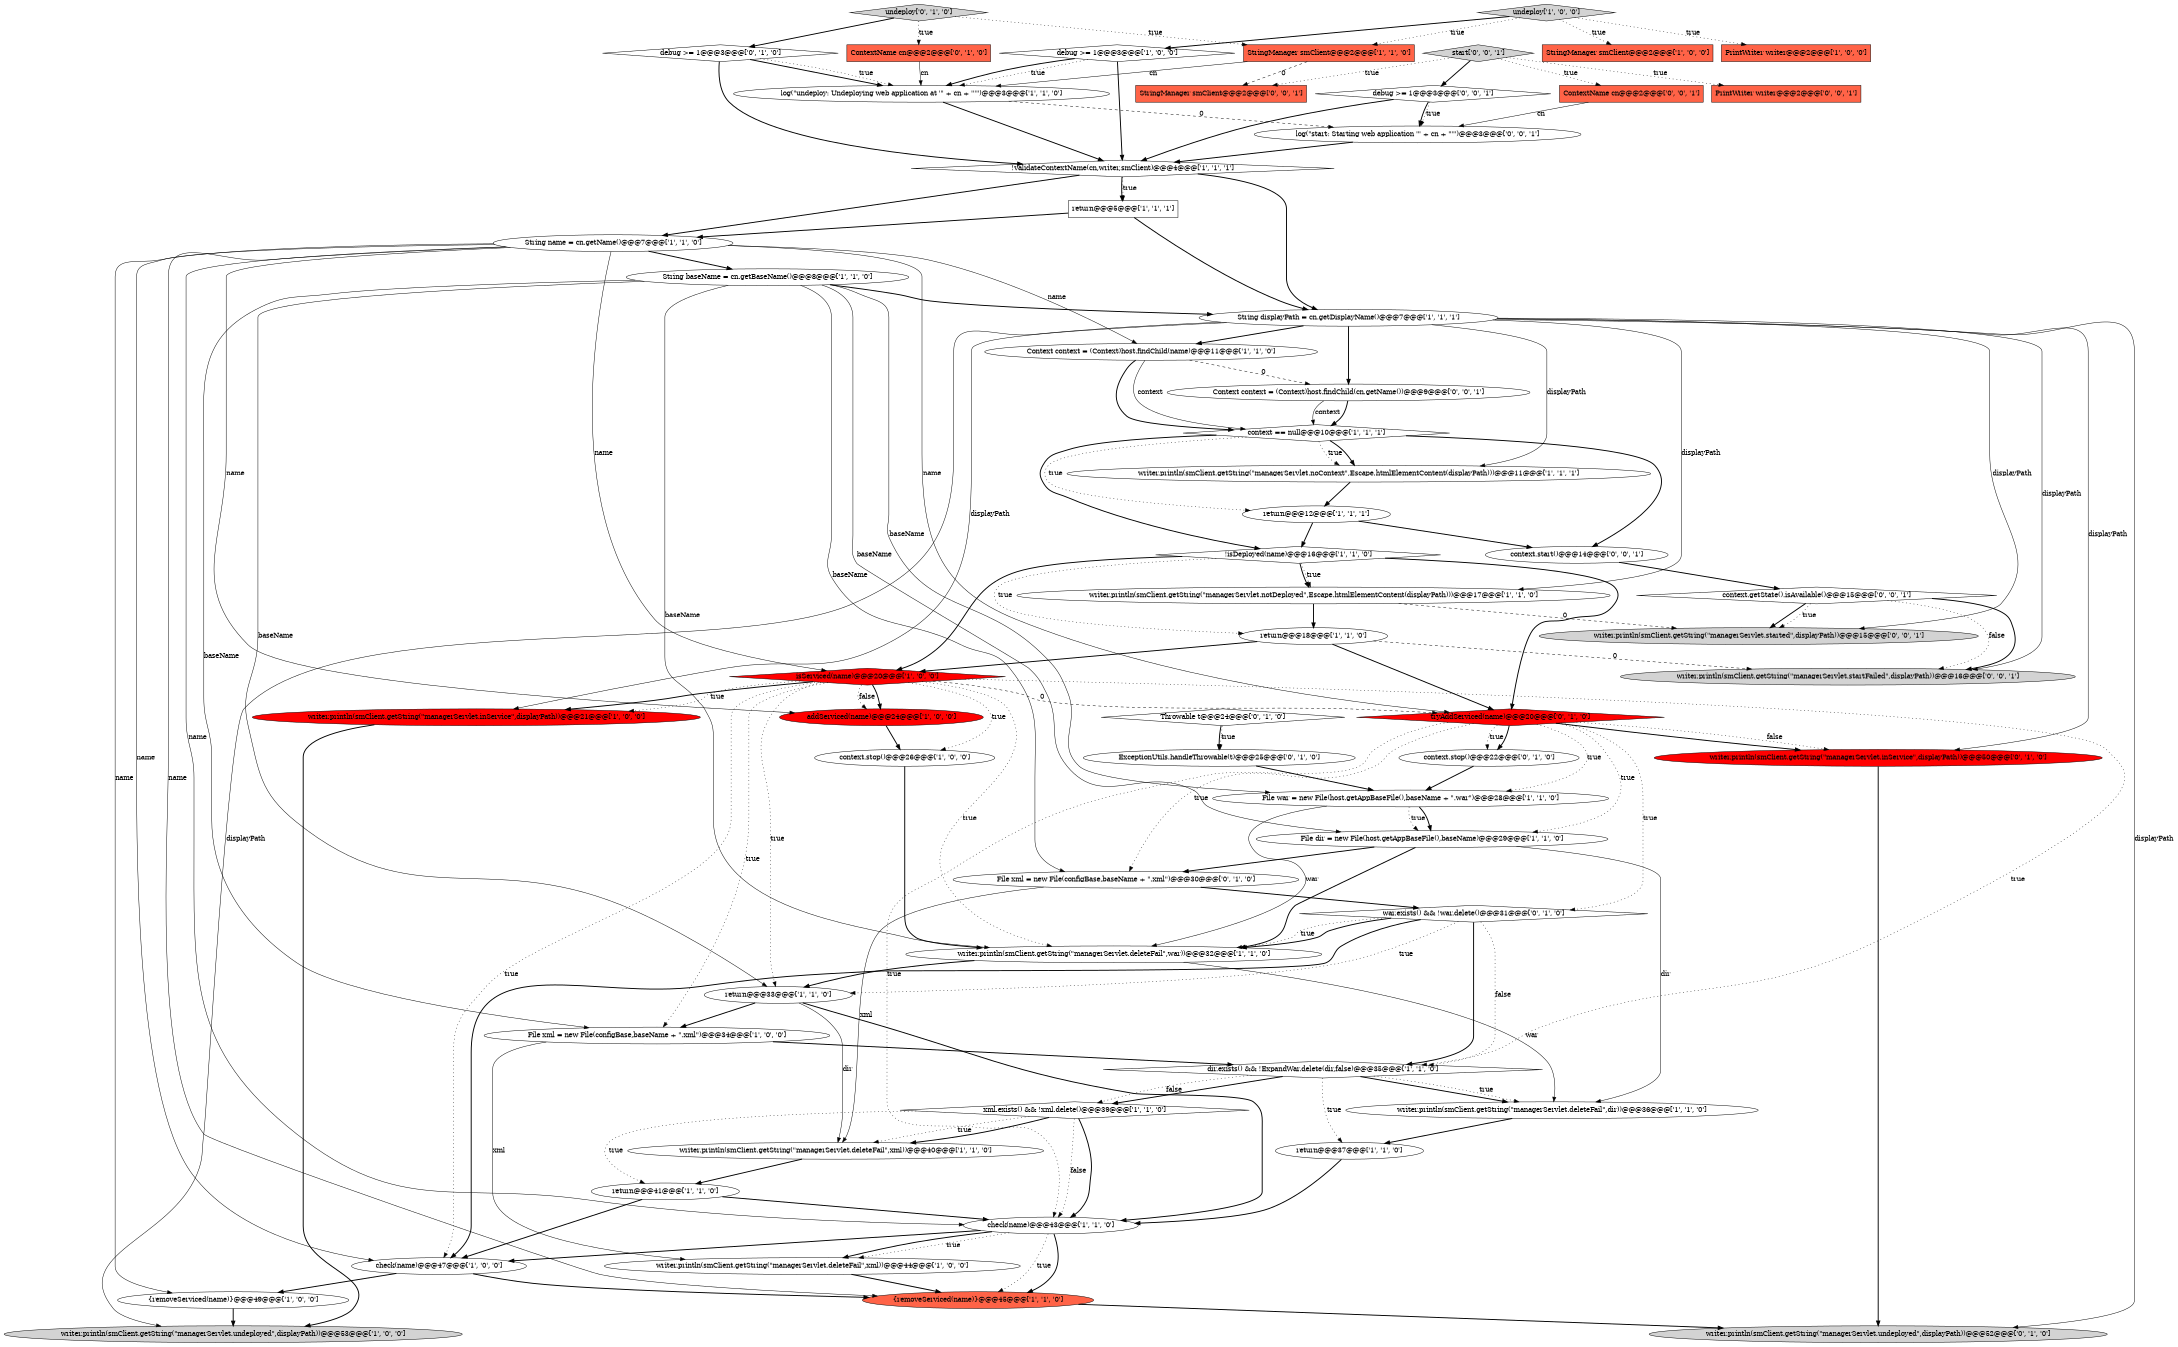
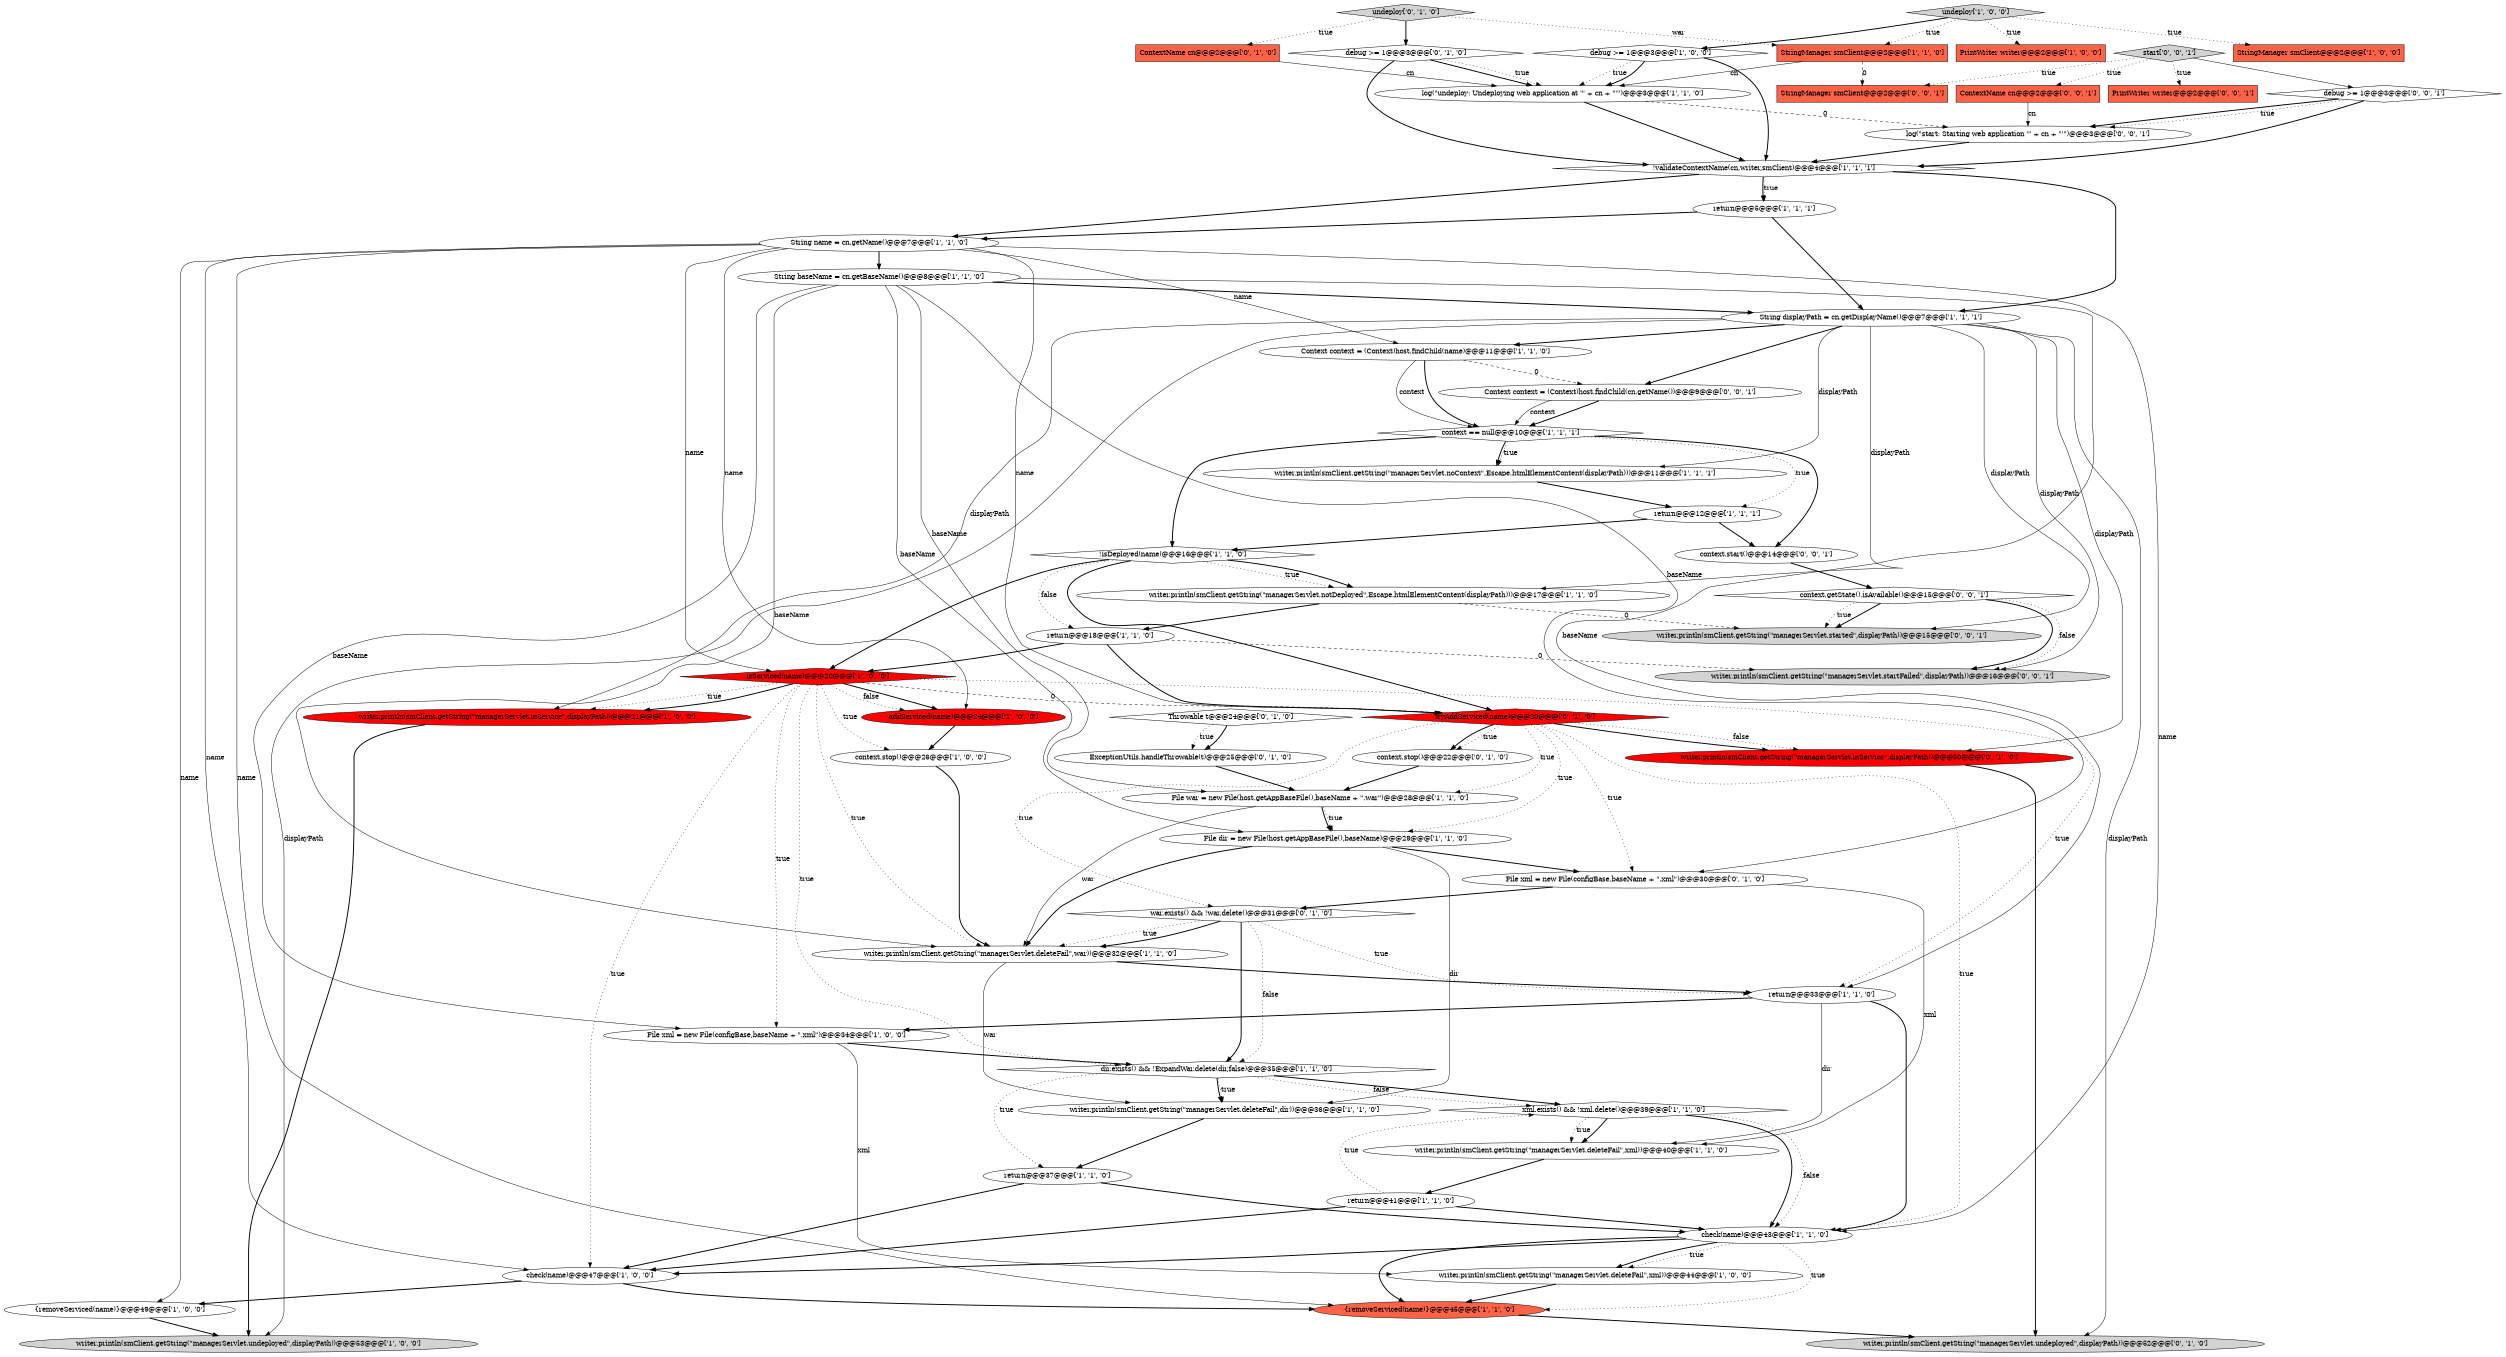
(1156, 33) -> (1678, 33)
(1458, 72) -> (2271, 72)
(1123, 209) -> (1764, 209)
(1005, 595) -> (1049, 595)
(828, 974) -> (826, 1225)
(732, 1118) -> (1399, 1127)
